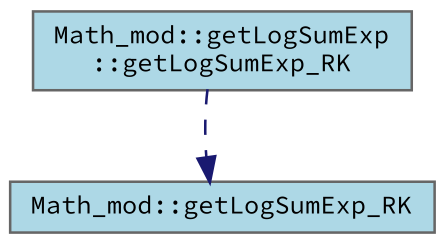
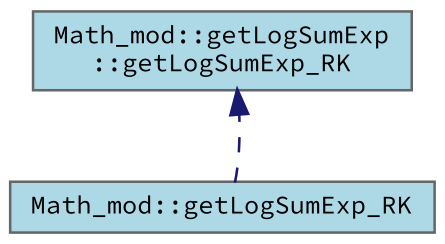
(205, 123) -> (239, 149)
